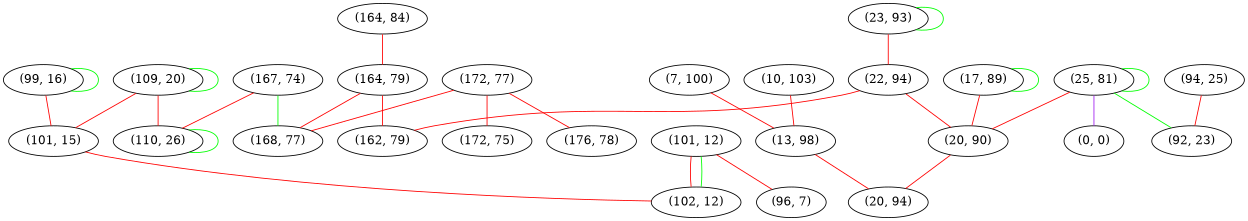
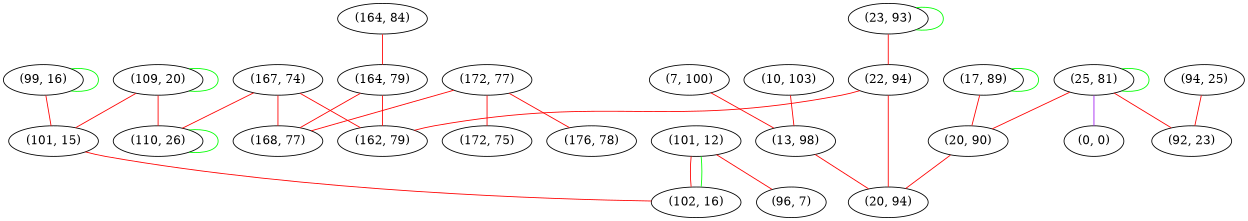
none -> (324, 107)
(1143, 110) -> (1143, 110)
(278, 111) -> (278, 111)
(928, 111) -> (888, 141)
(696, 202) -> (696, 202)
